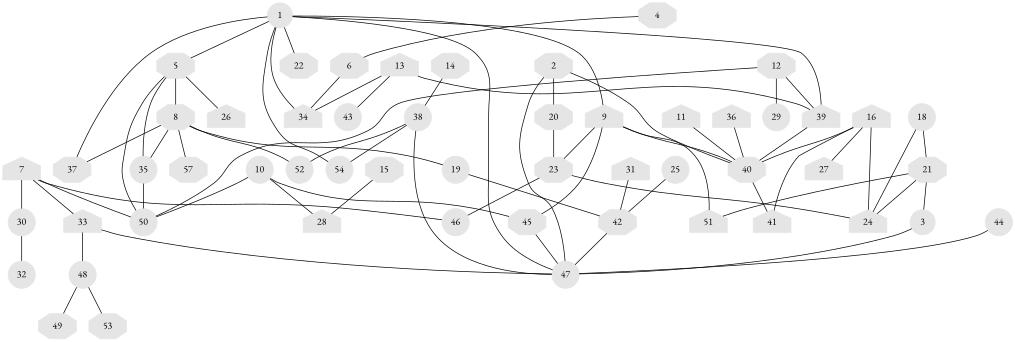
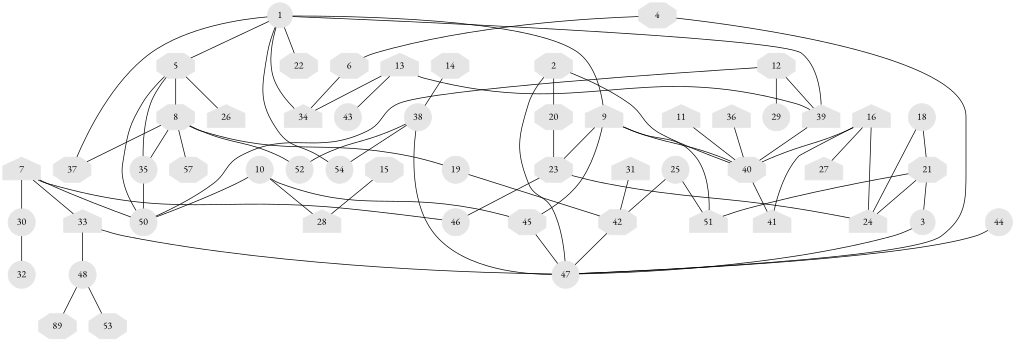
(490, 81) -> (964, 204)
none -> (695, 201)
(57, 326) -> (57, 326)
